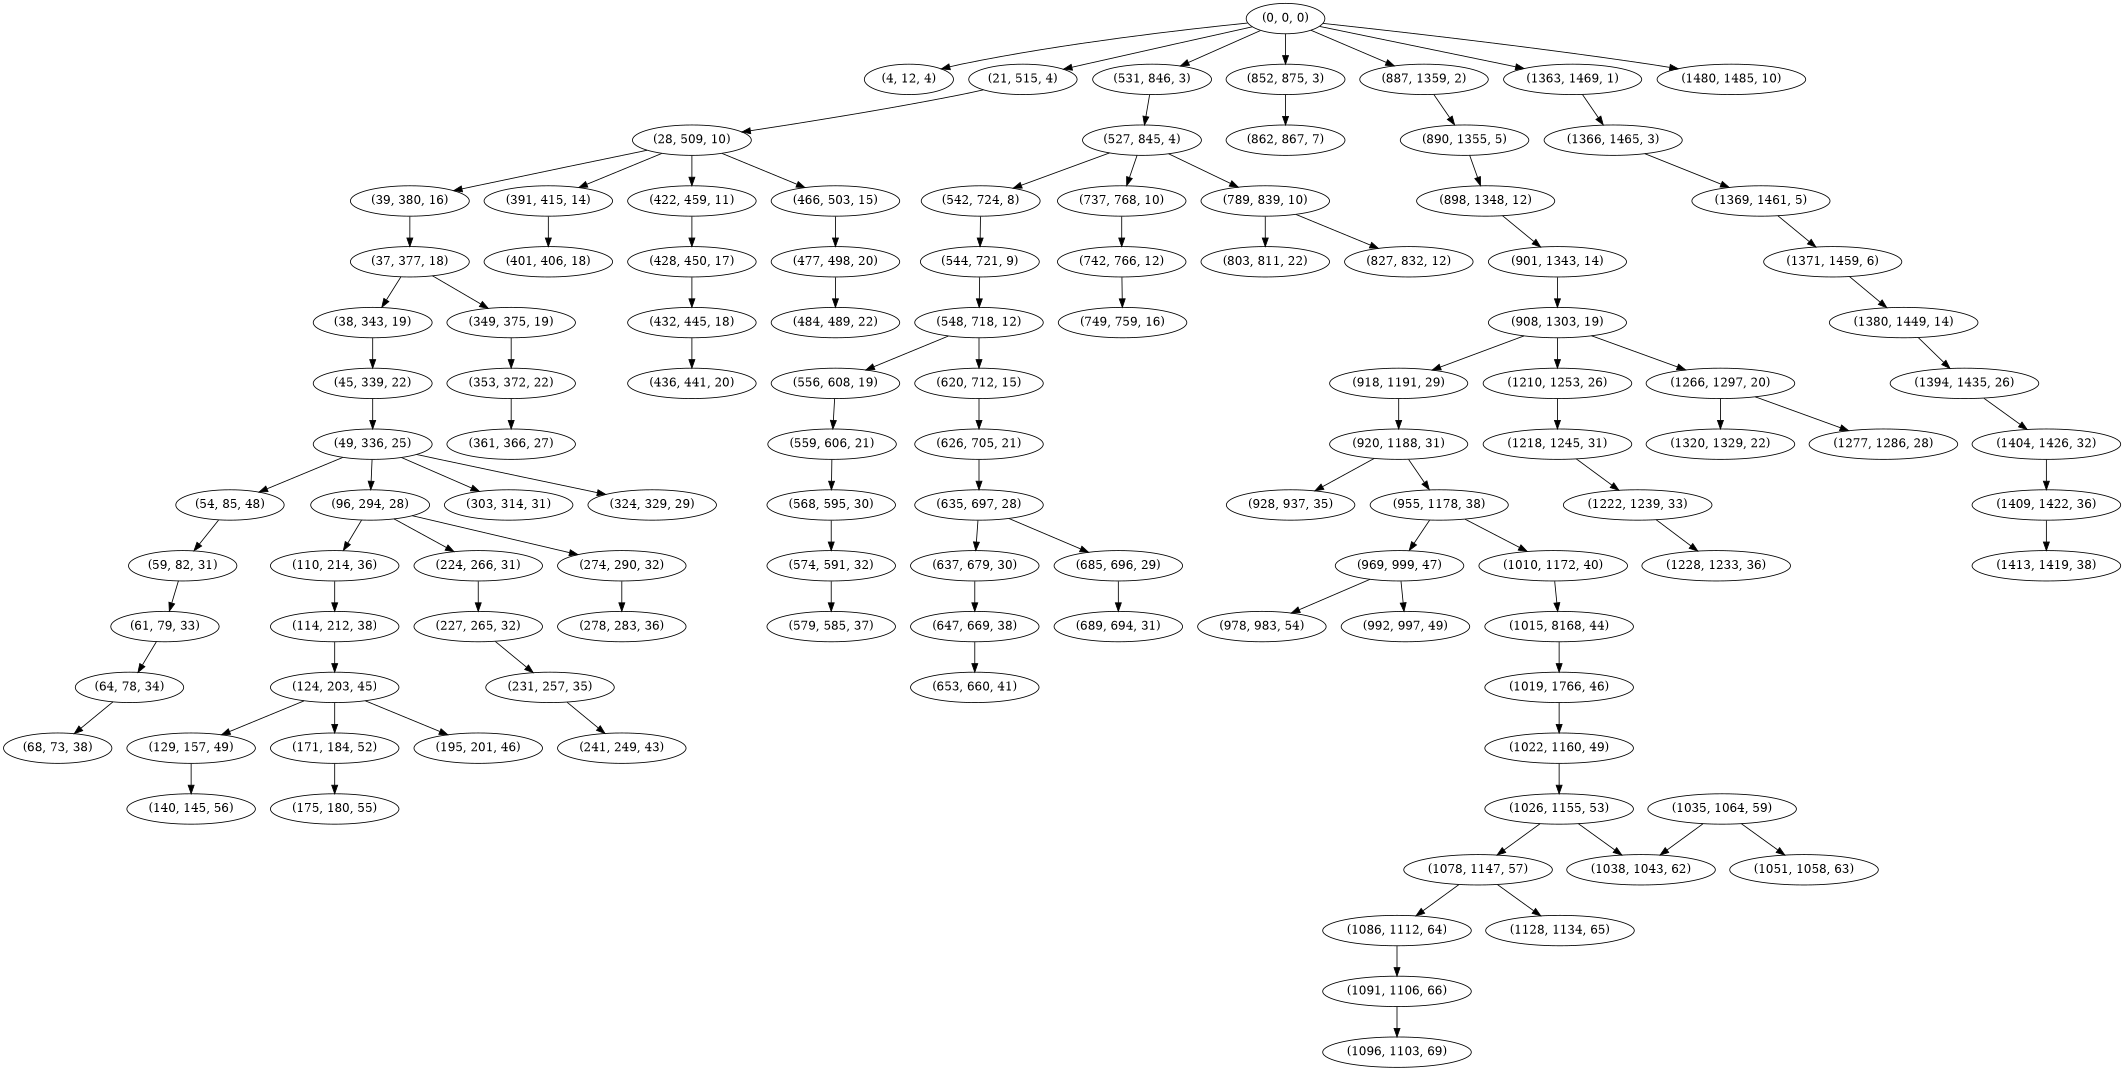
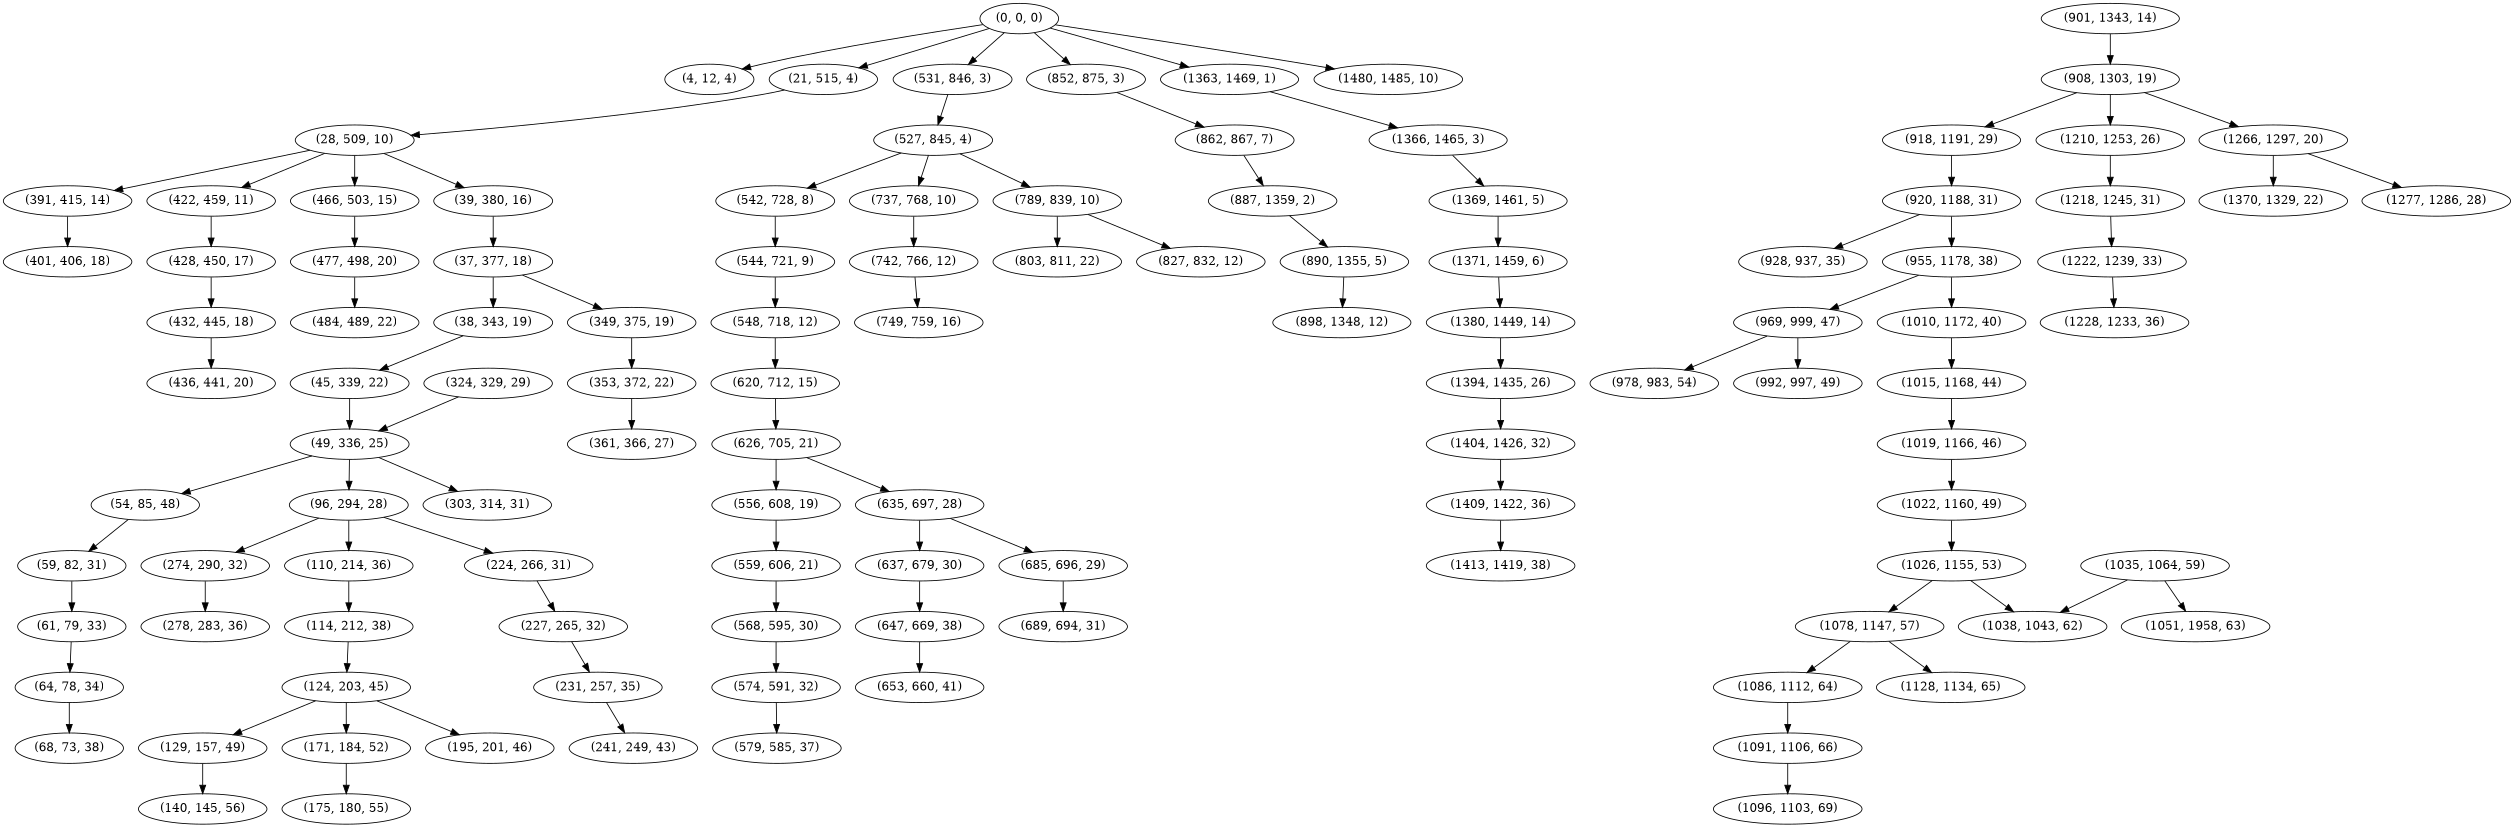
(1349, 46) -> (1251, 167)
(981, 201) -> (775, 201)
(1518, 229) -> none
(911, 351) -> (776, 470)
(1720, 444) -> (2273, 201)
(507, 474) -> (423, 412)
(1559, 627) -> (1952, 383)
(1559, 687) -> (1952, 444)
(1804, 870) -> (2196, 627)
